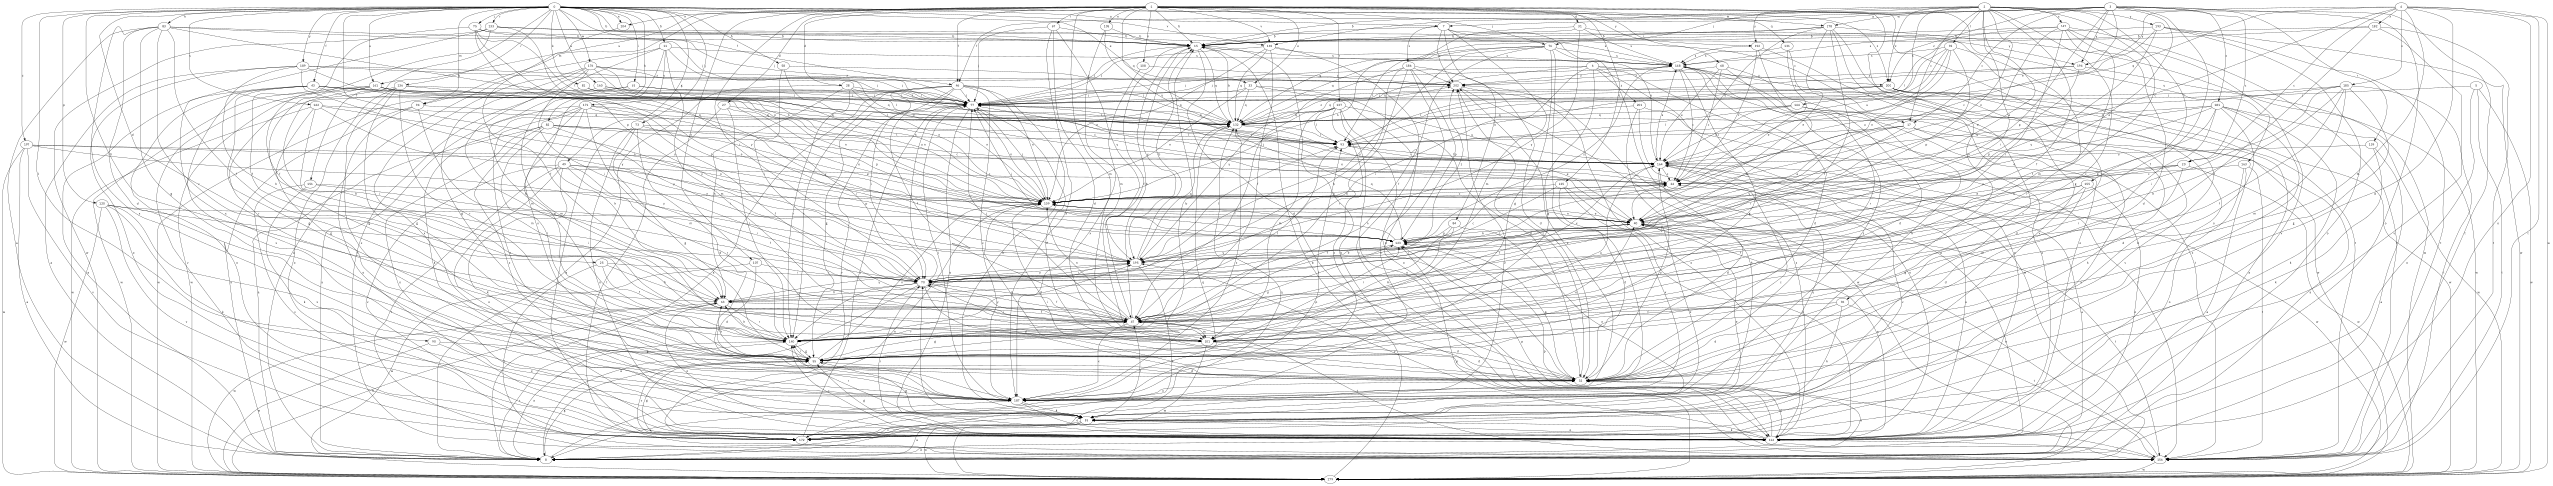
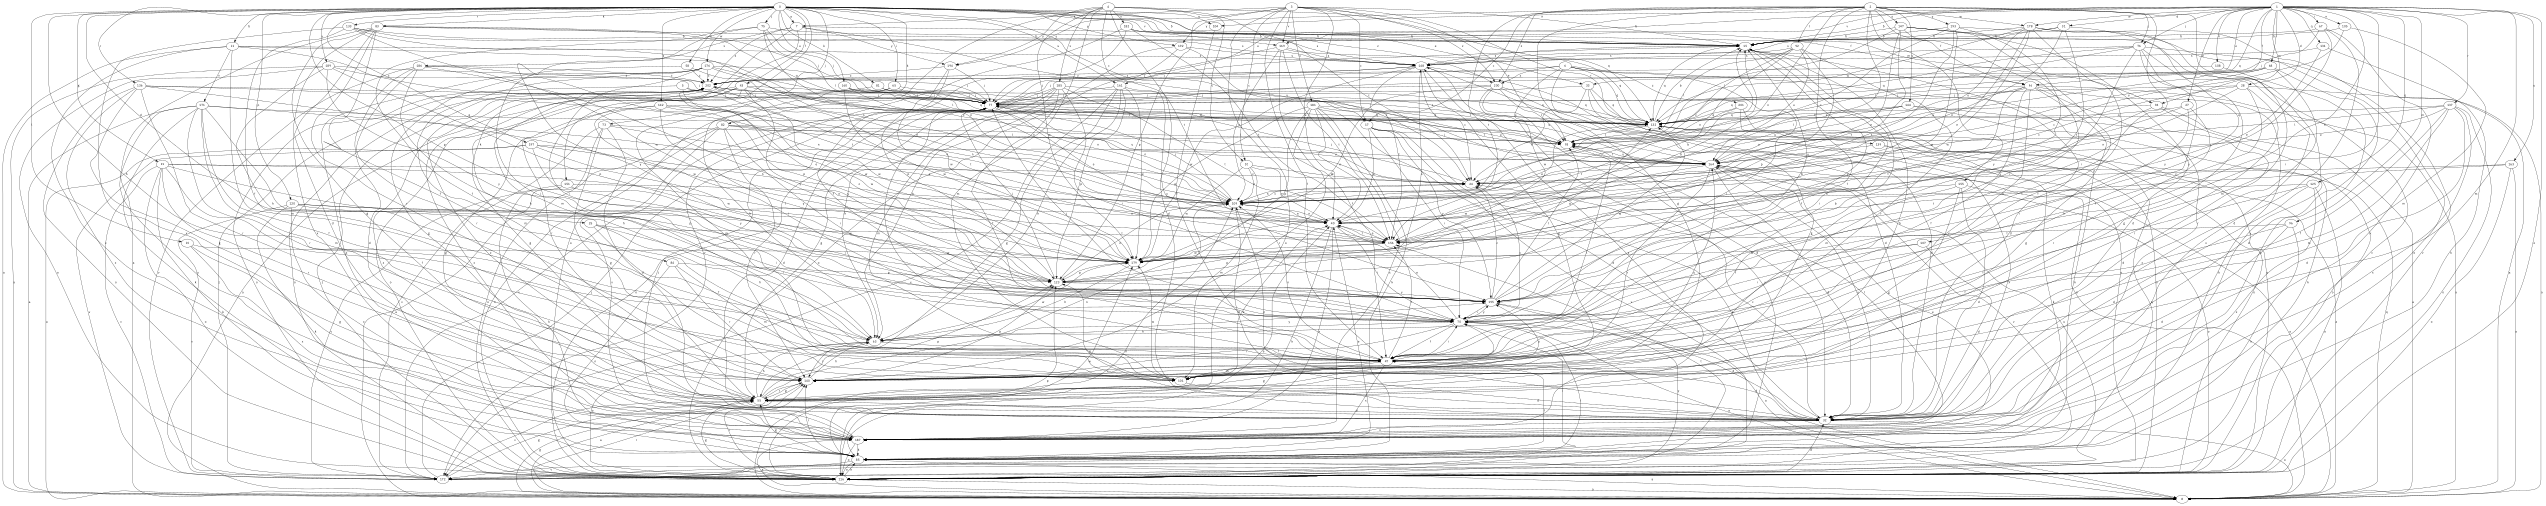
(1518, 229) -> (1132, 410)
